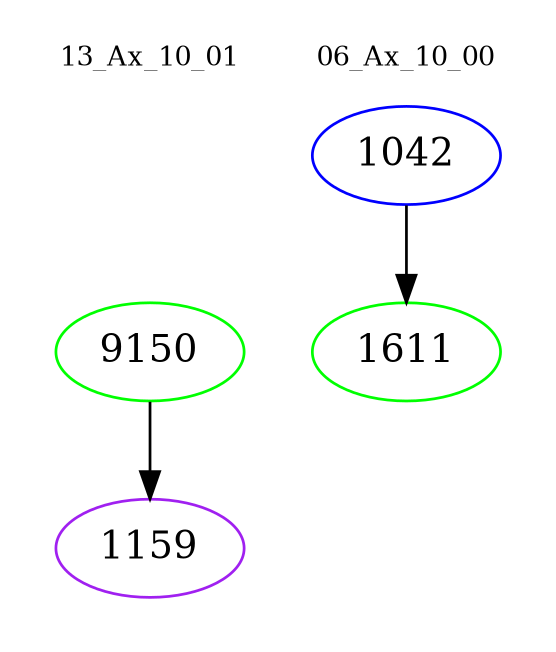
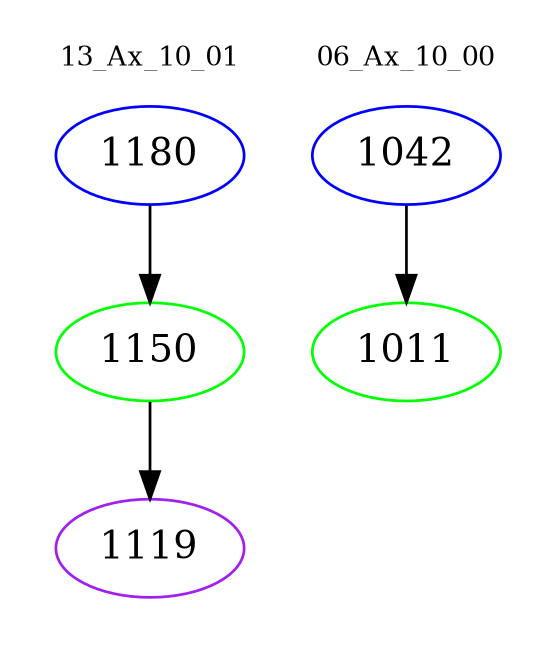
none -> (150, 155)
(150, 352) -> (150, 352)
(406, 352) -> (406, 352)
(150, 548) -> (150, 548)
